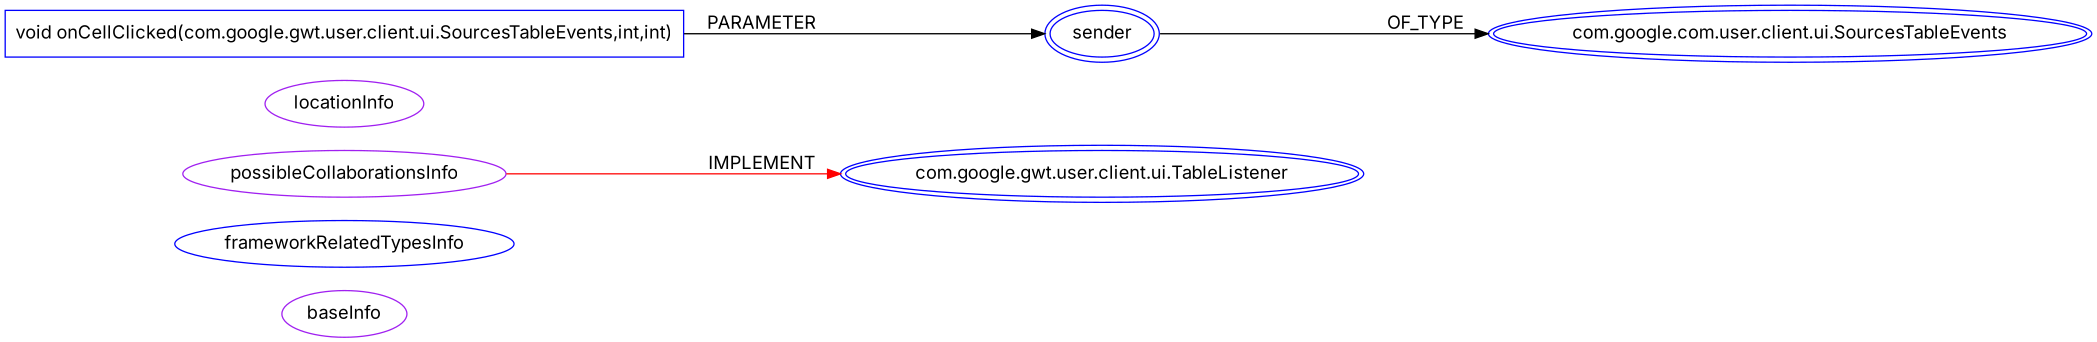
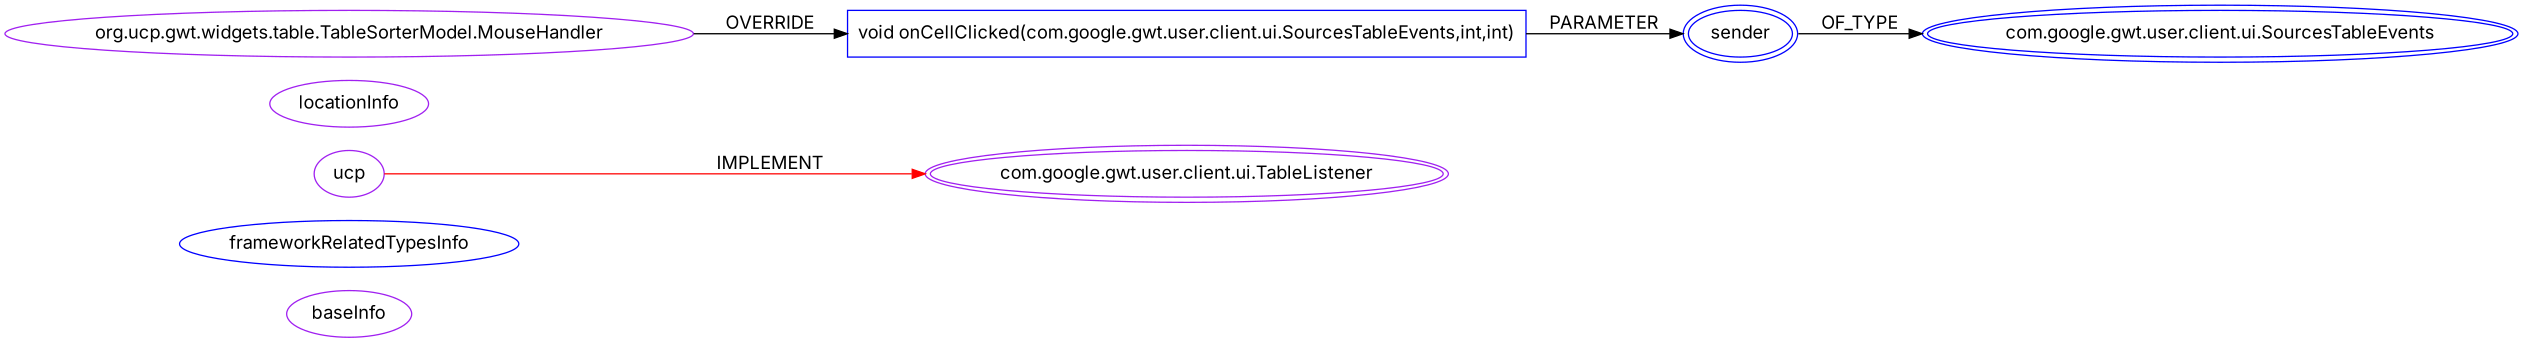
none -> (349, 34)
(1790, 34) -> (2220, 34)
(344, 174) -> (349, 174)
(1102, 174) -> (1187, 174)
